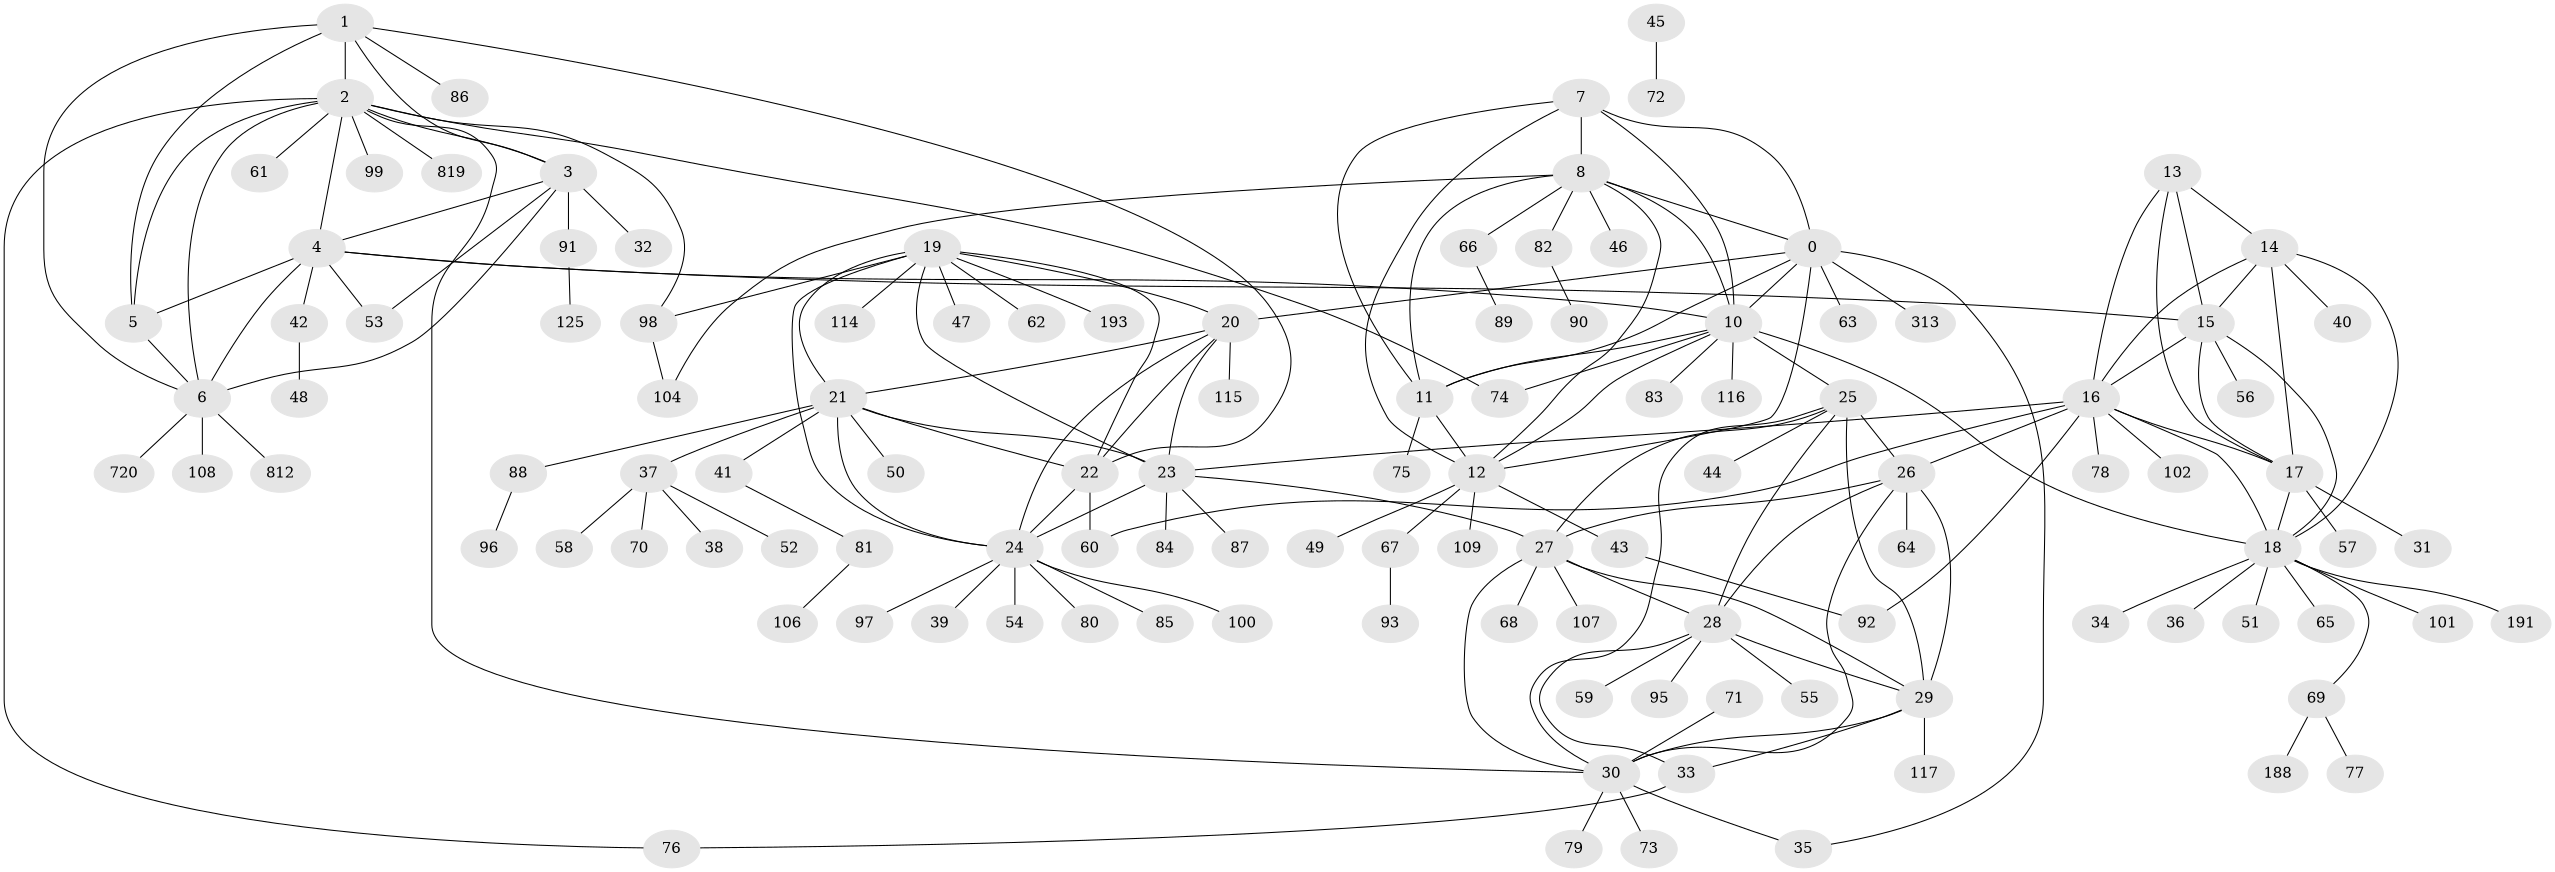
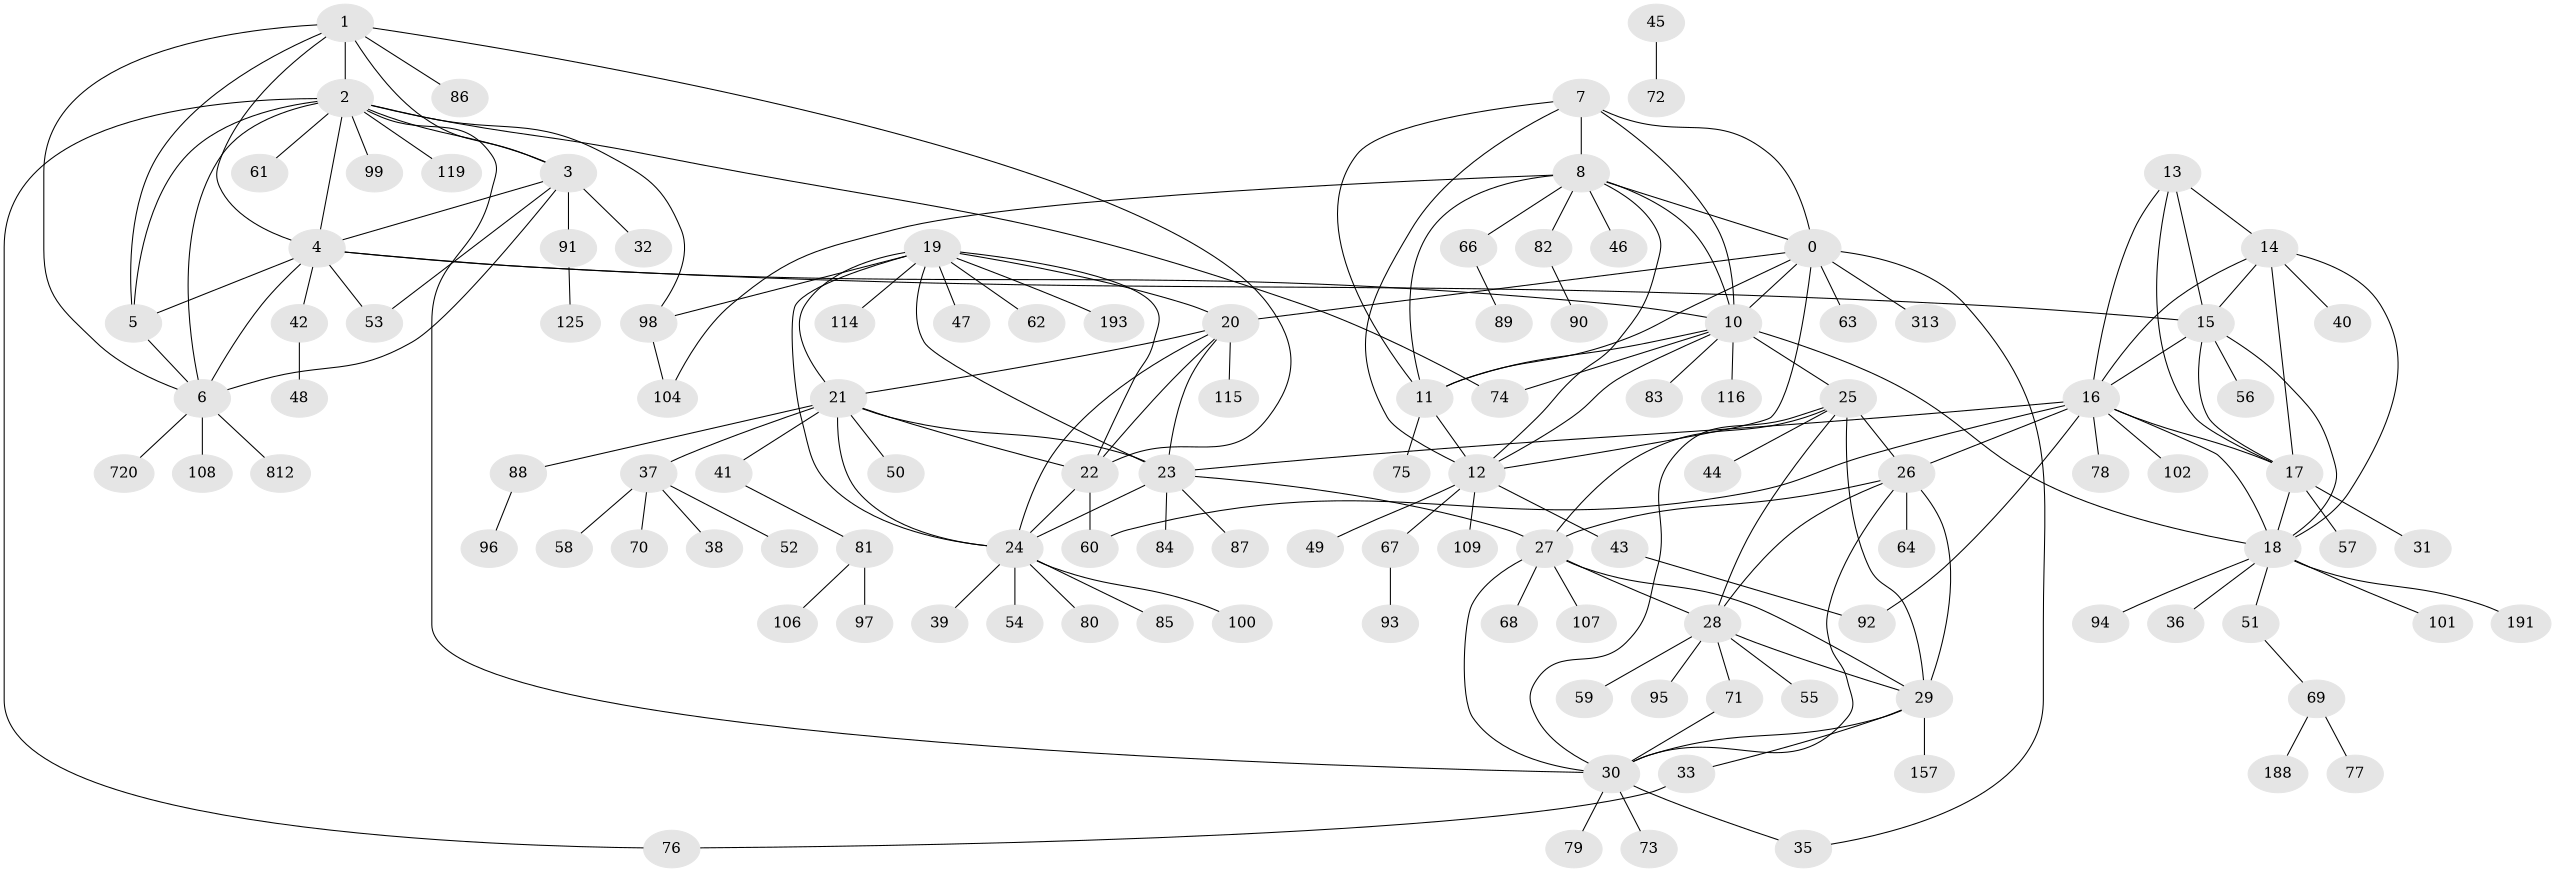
none -> (233, 133)
(452, 173) -> (452, 173)
(940, 586) -> (865, 586)
(2365, 609) -> (2284, 661)
(2101, 624) -> (2101, 624)
(2326, 624) -> none
(1543, 687) -> (1724, 661)
(1924, 774) -> (1924, 774)
